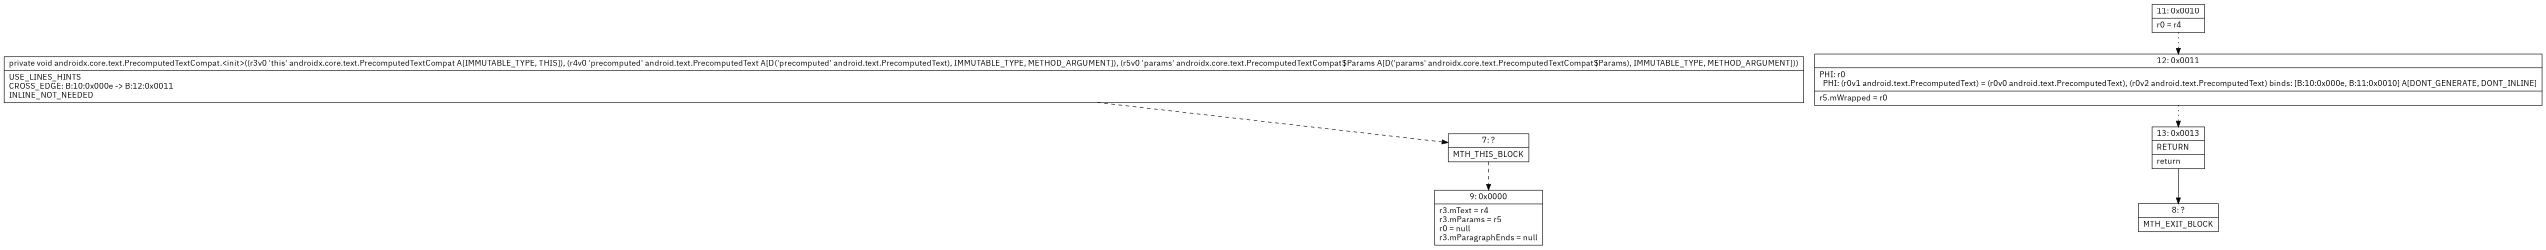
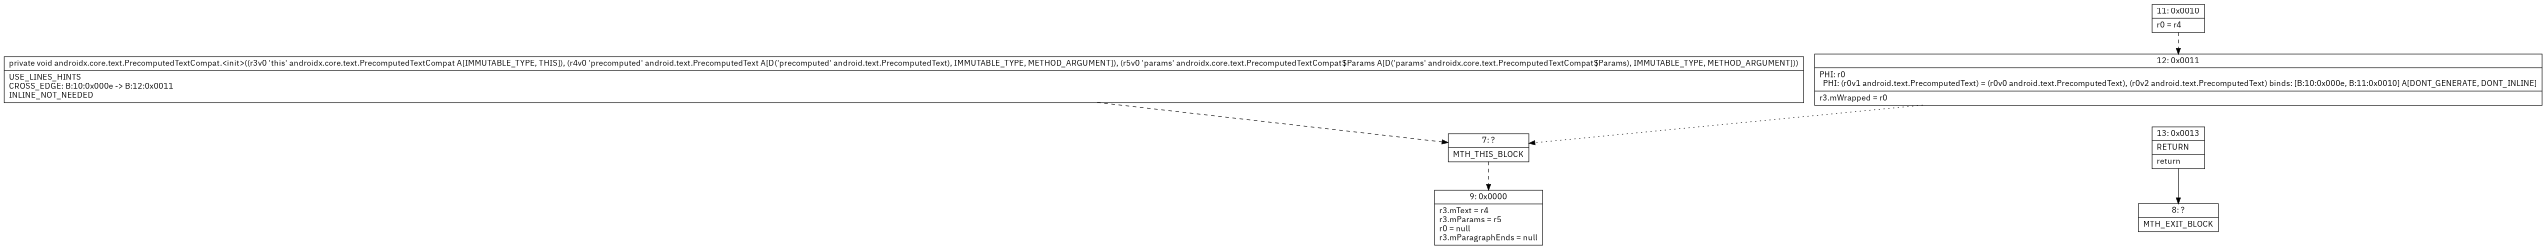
(2178, 40) -> (2178, 40)
(1854, 98) -> (1854, 98)
(2178, 113) -> (1729, 124)
